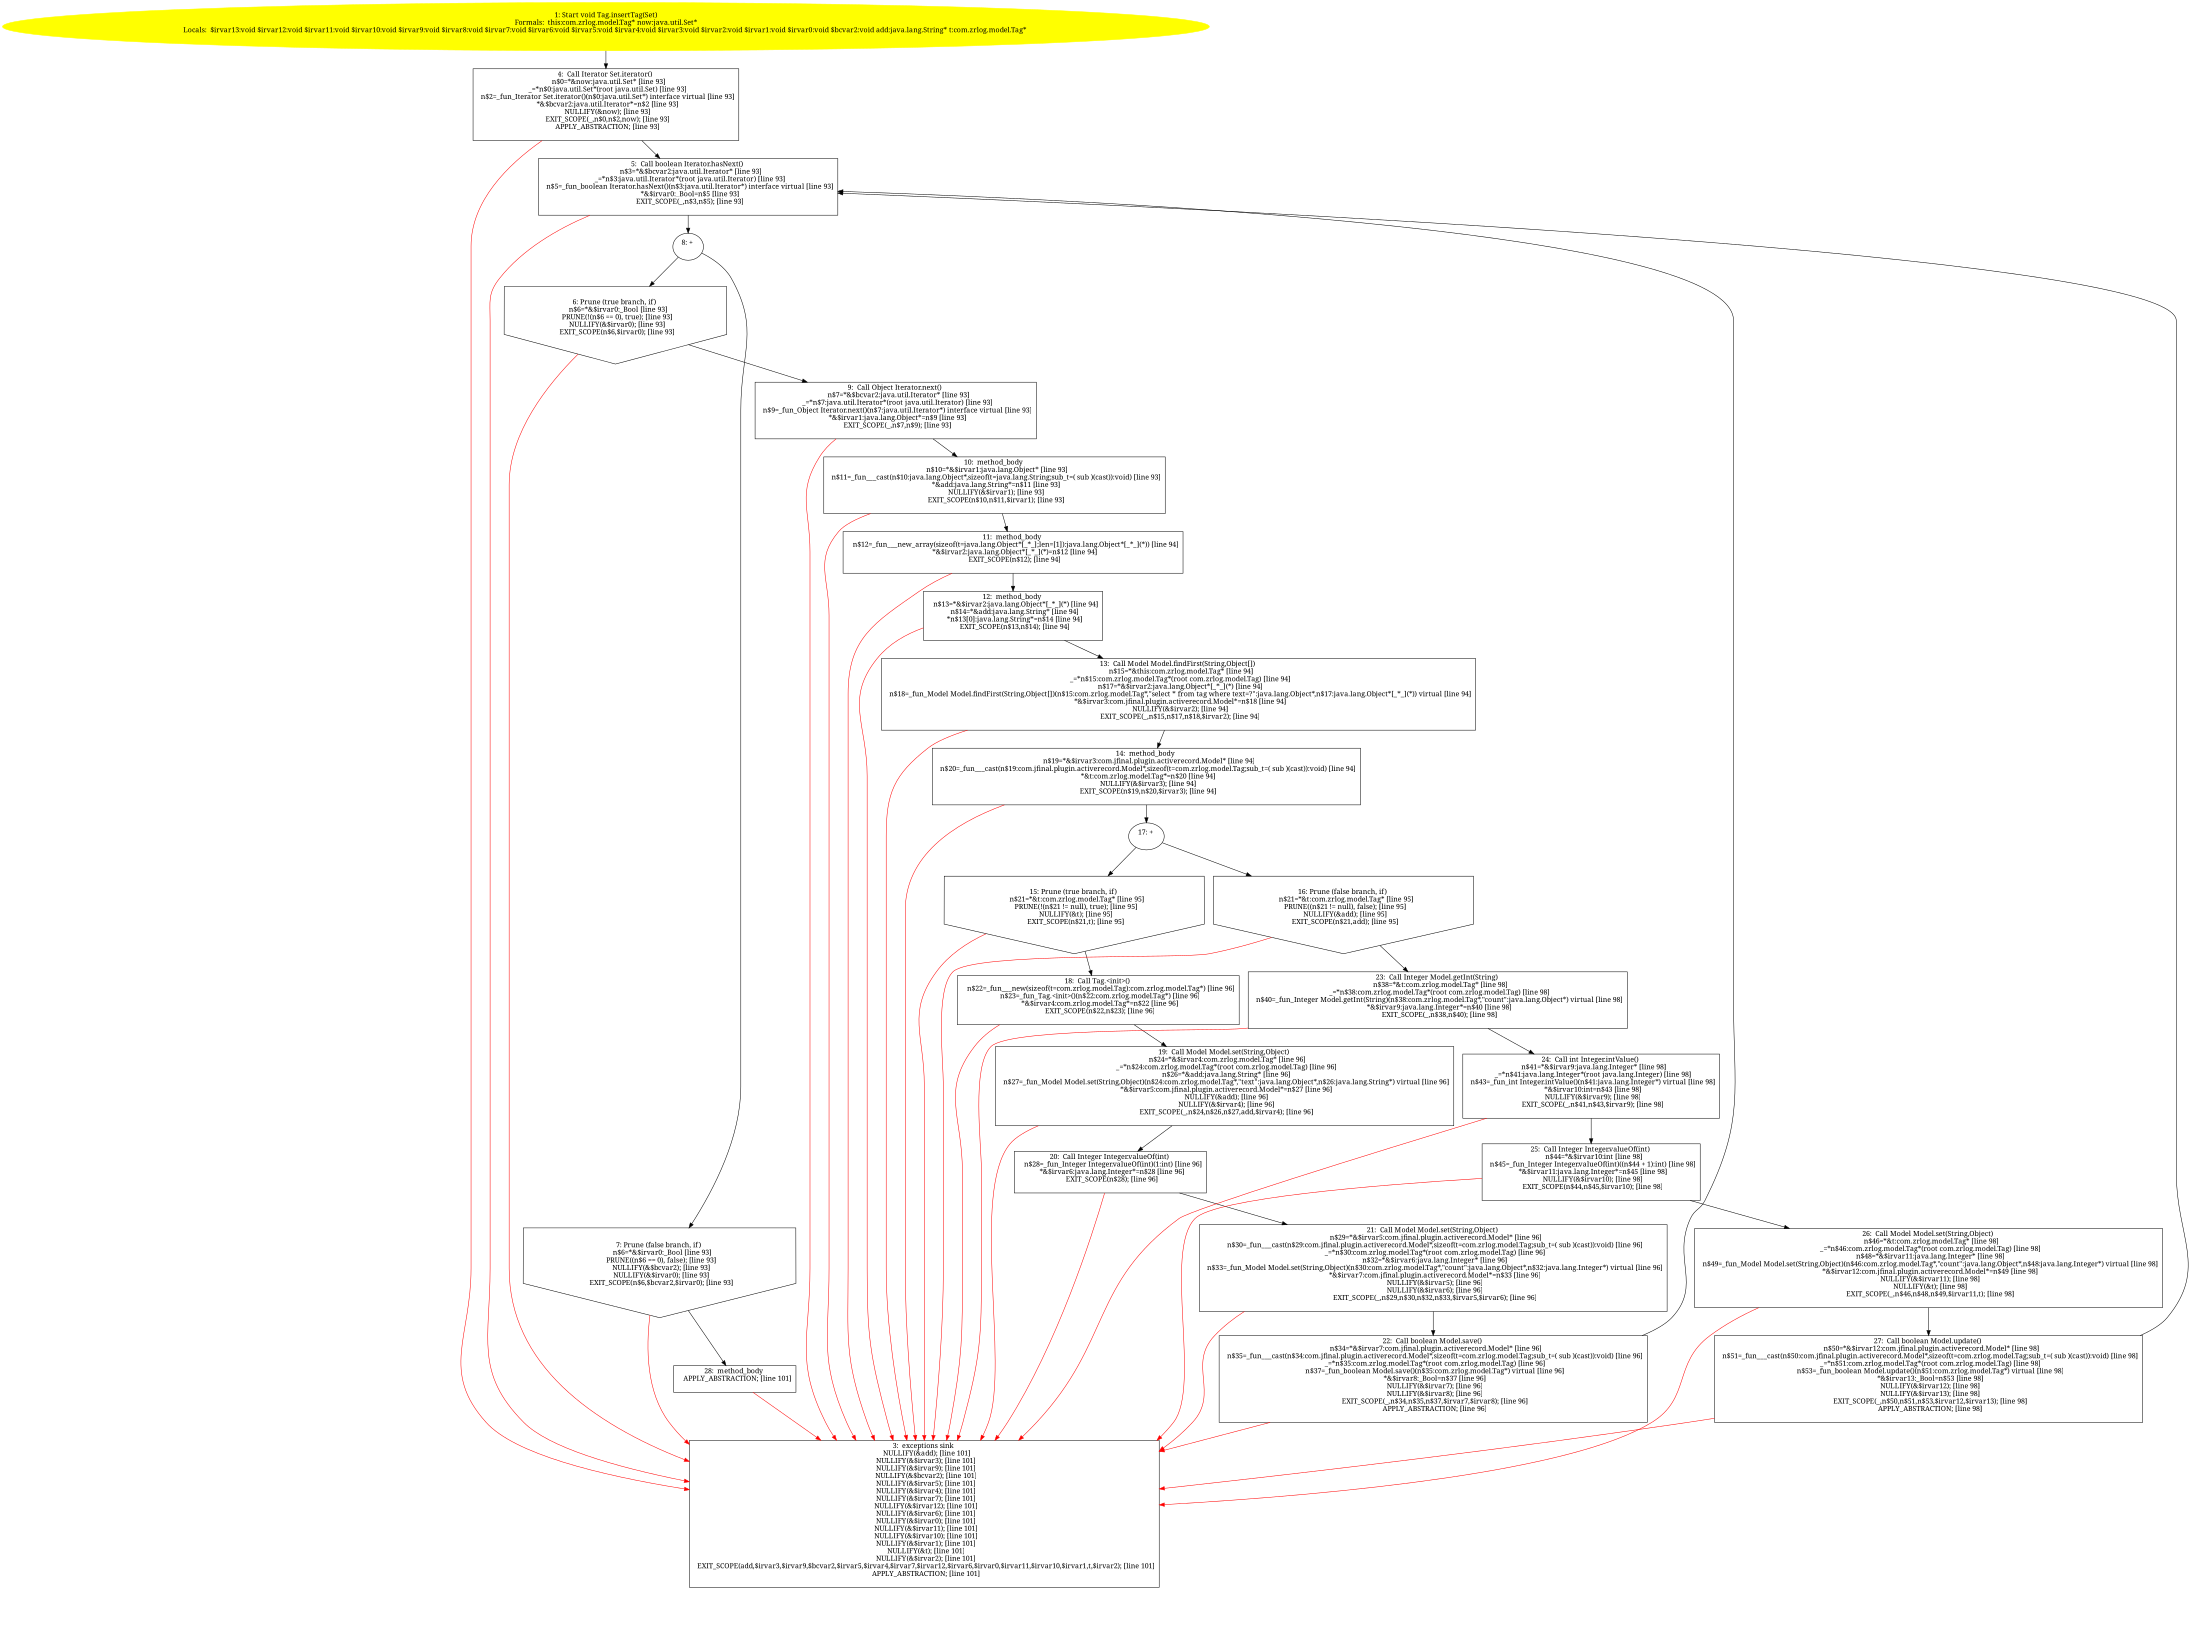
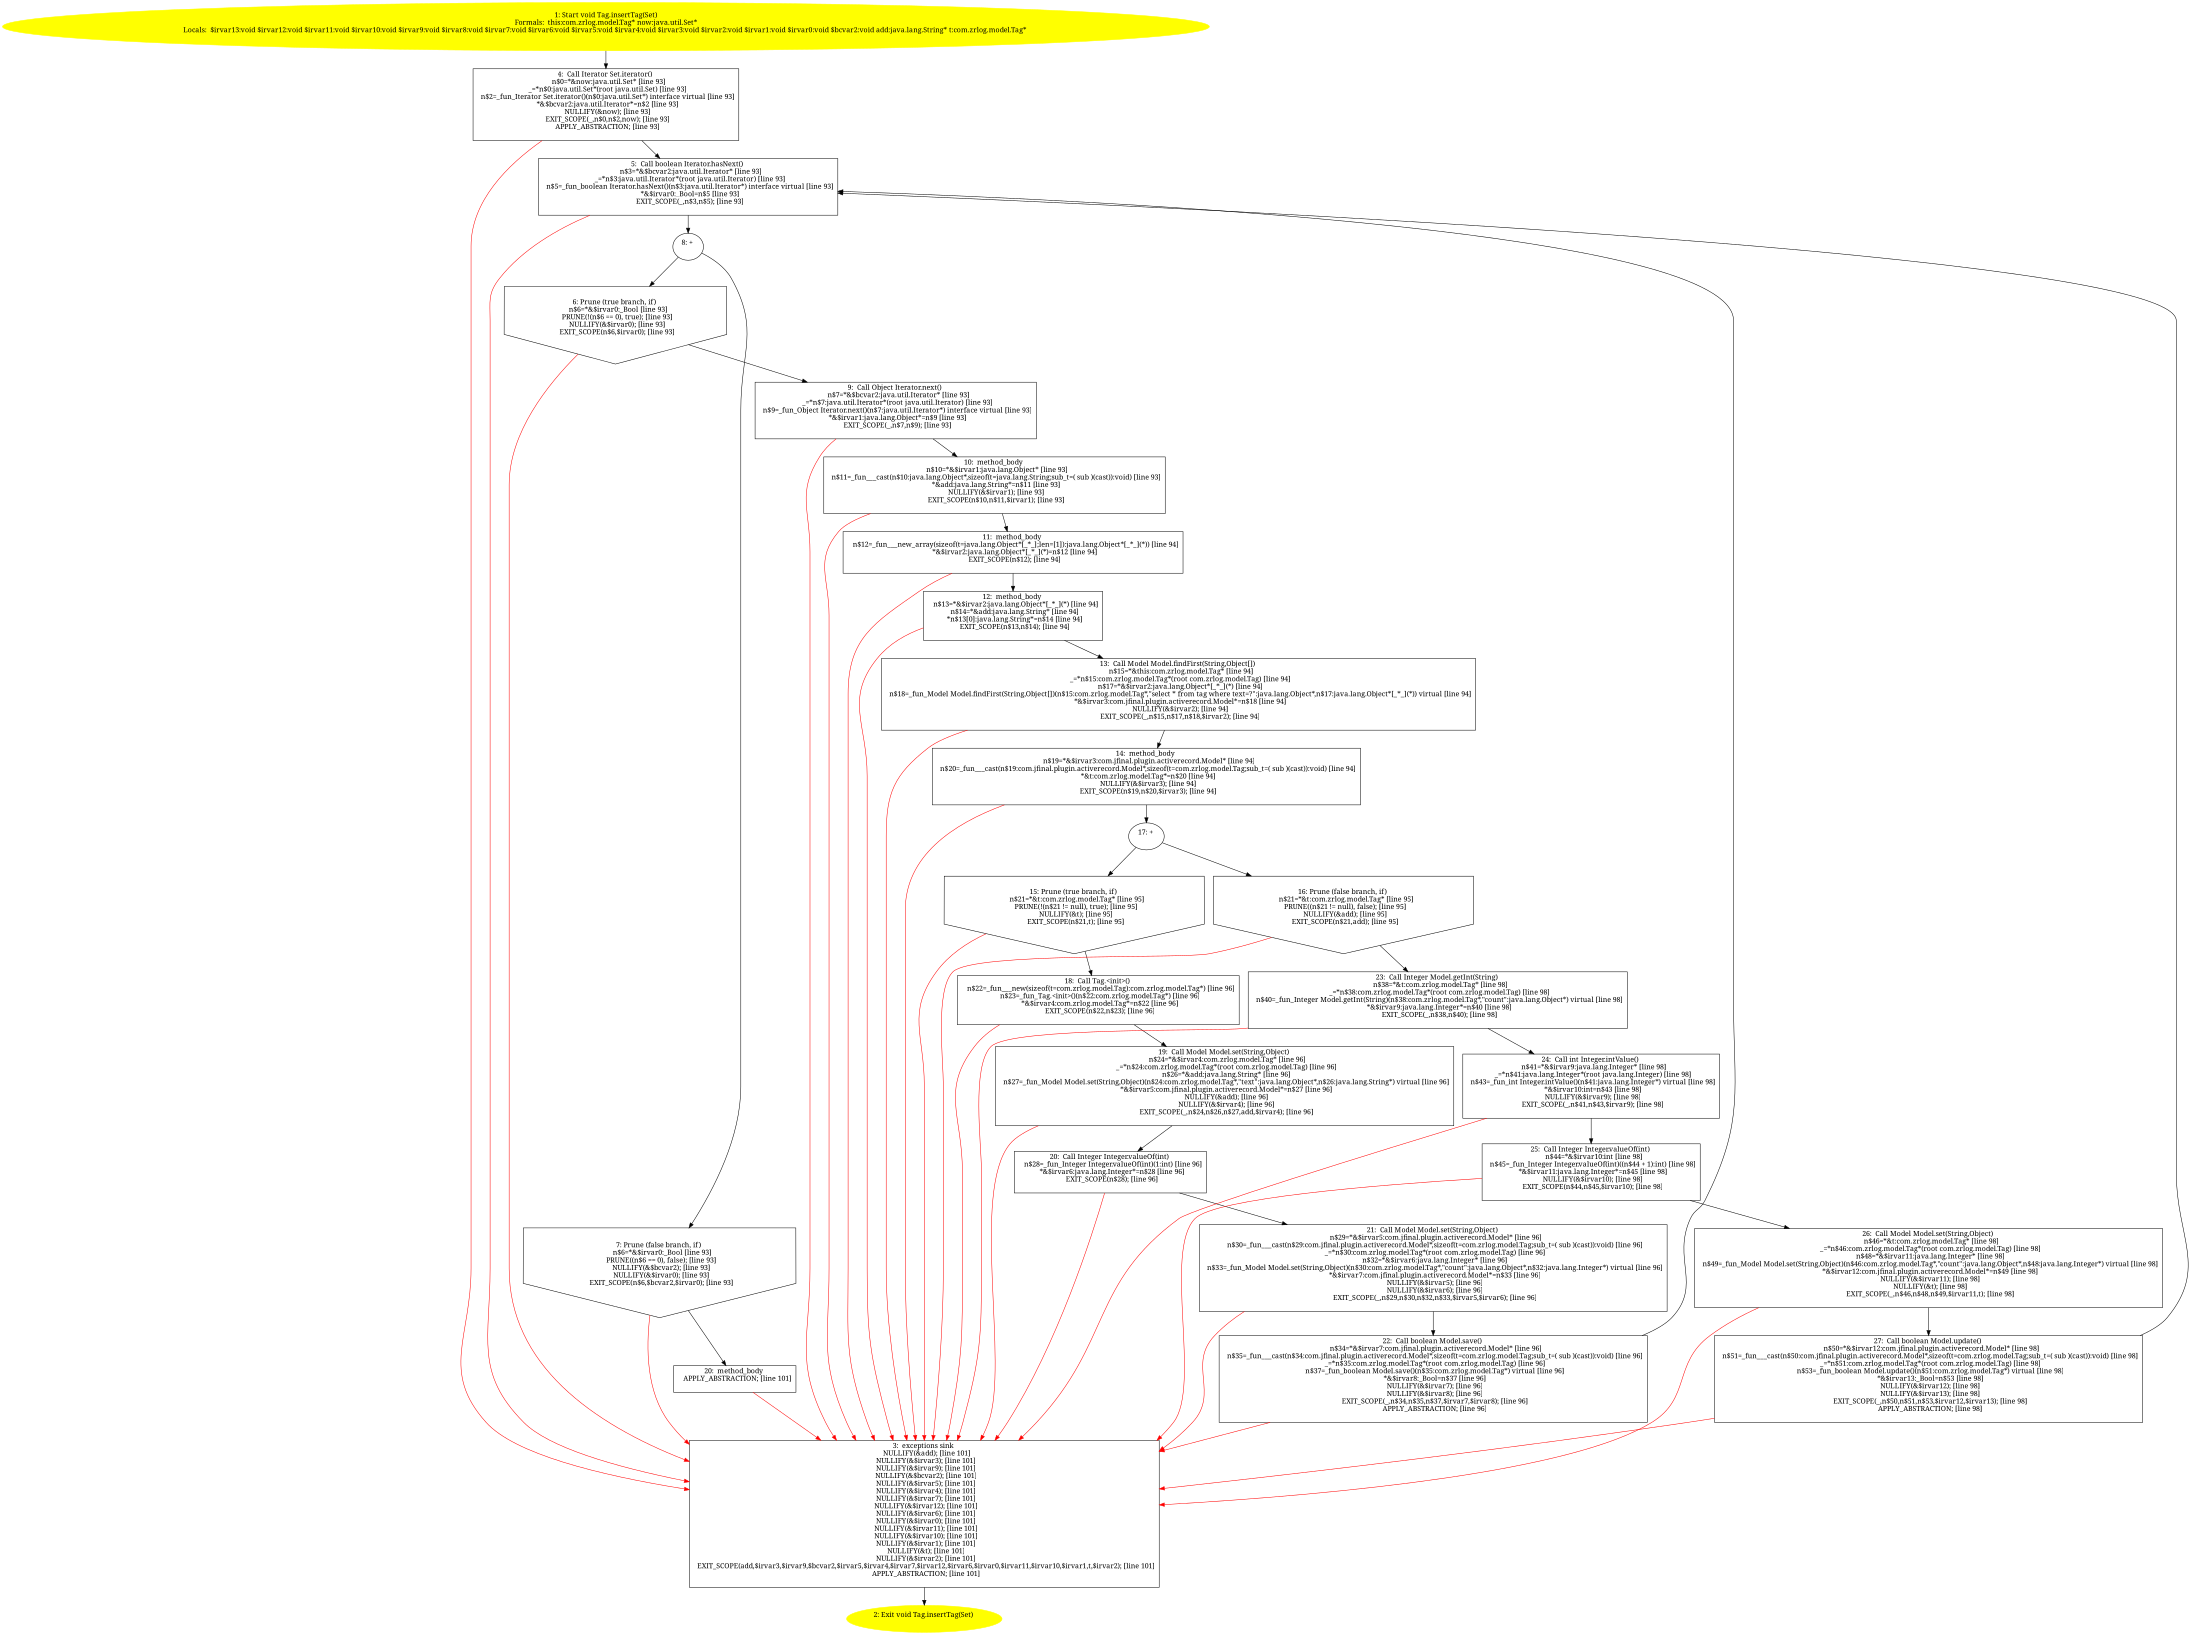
(735, 1379) -> (735, 1379)
none -> (924, 1619)
